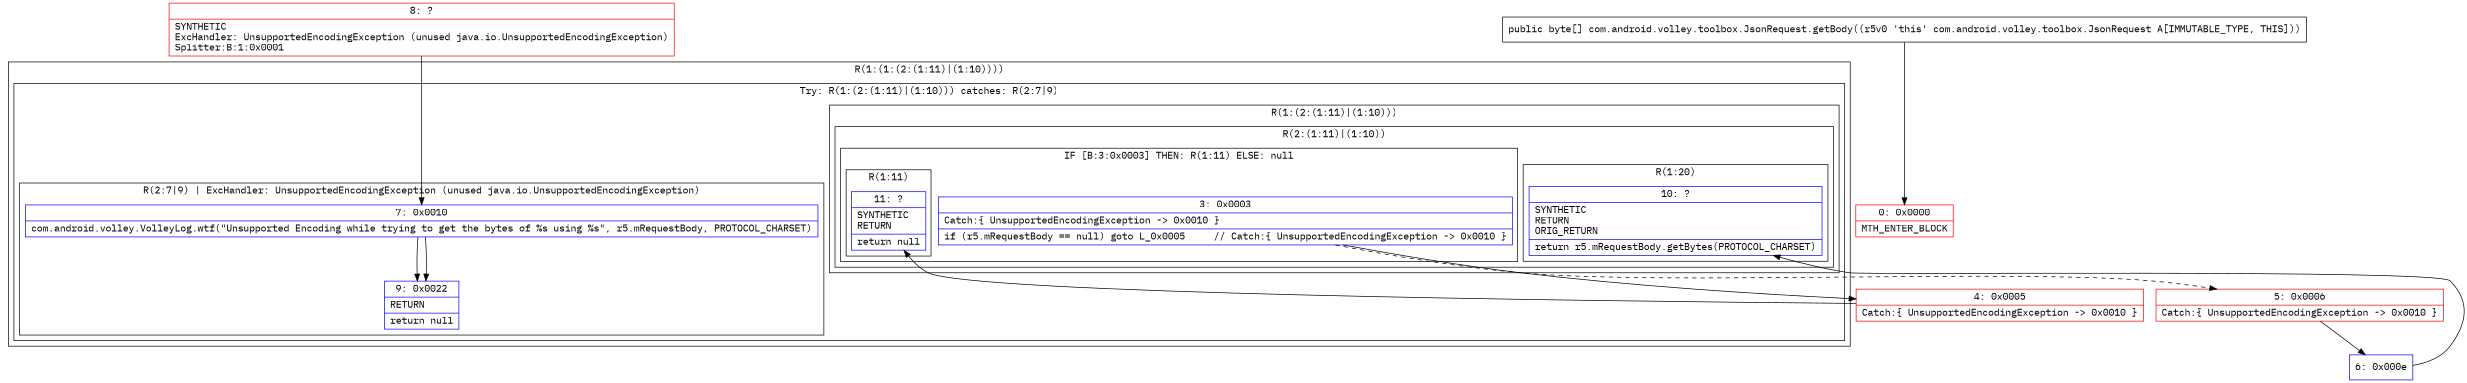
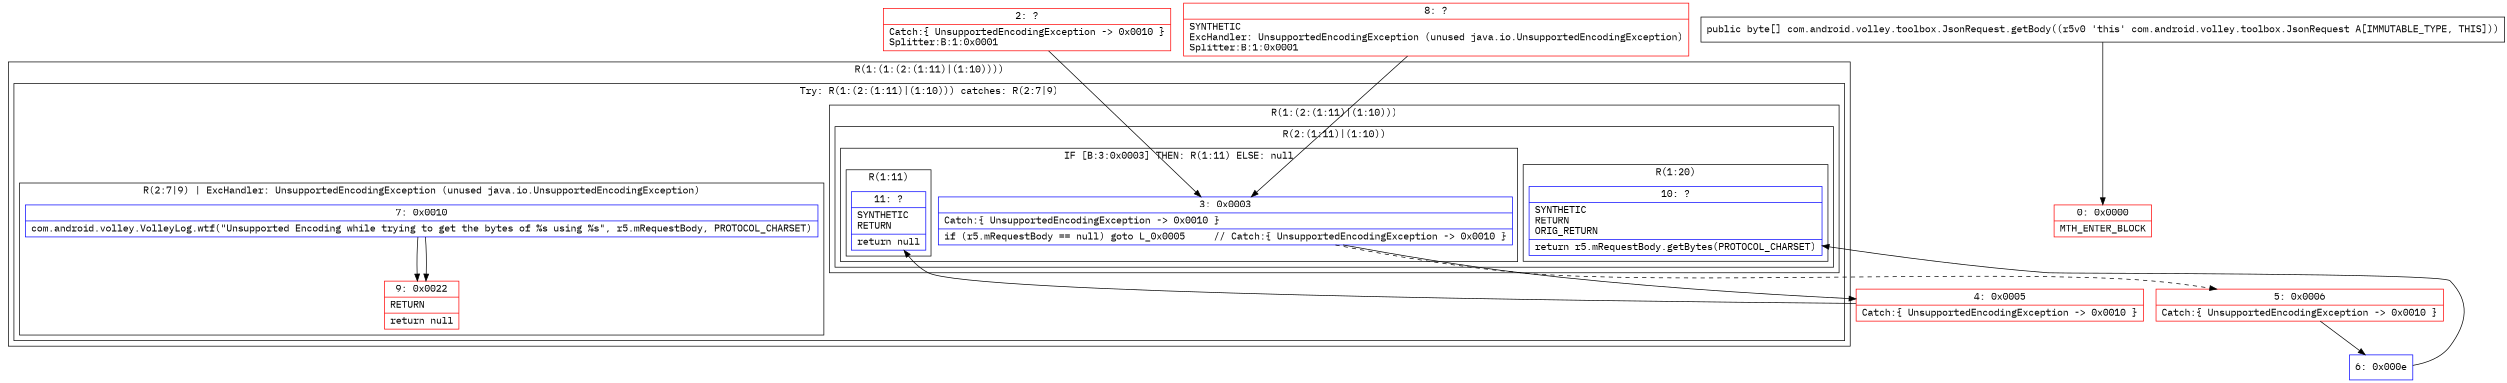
none -> (1027, 30)
(422, 127) -> (1336, 121)
(422, 305) -> (422, 305)
